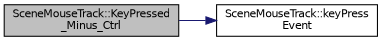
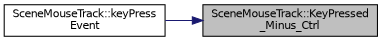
(192, 21) -> (179, 21)
